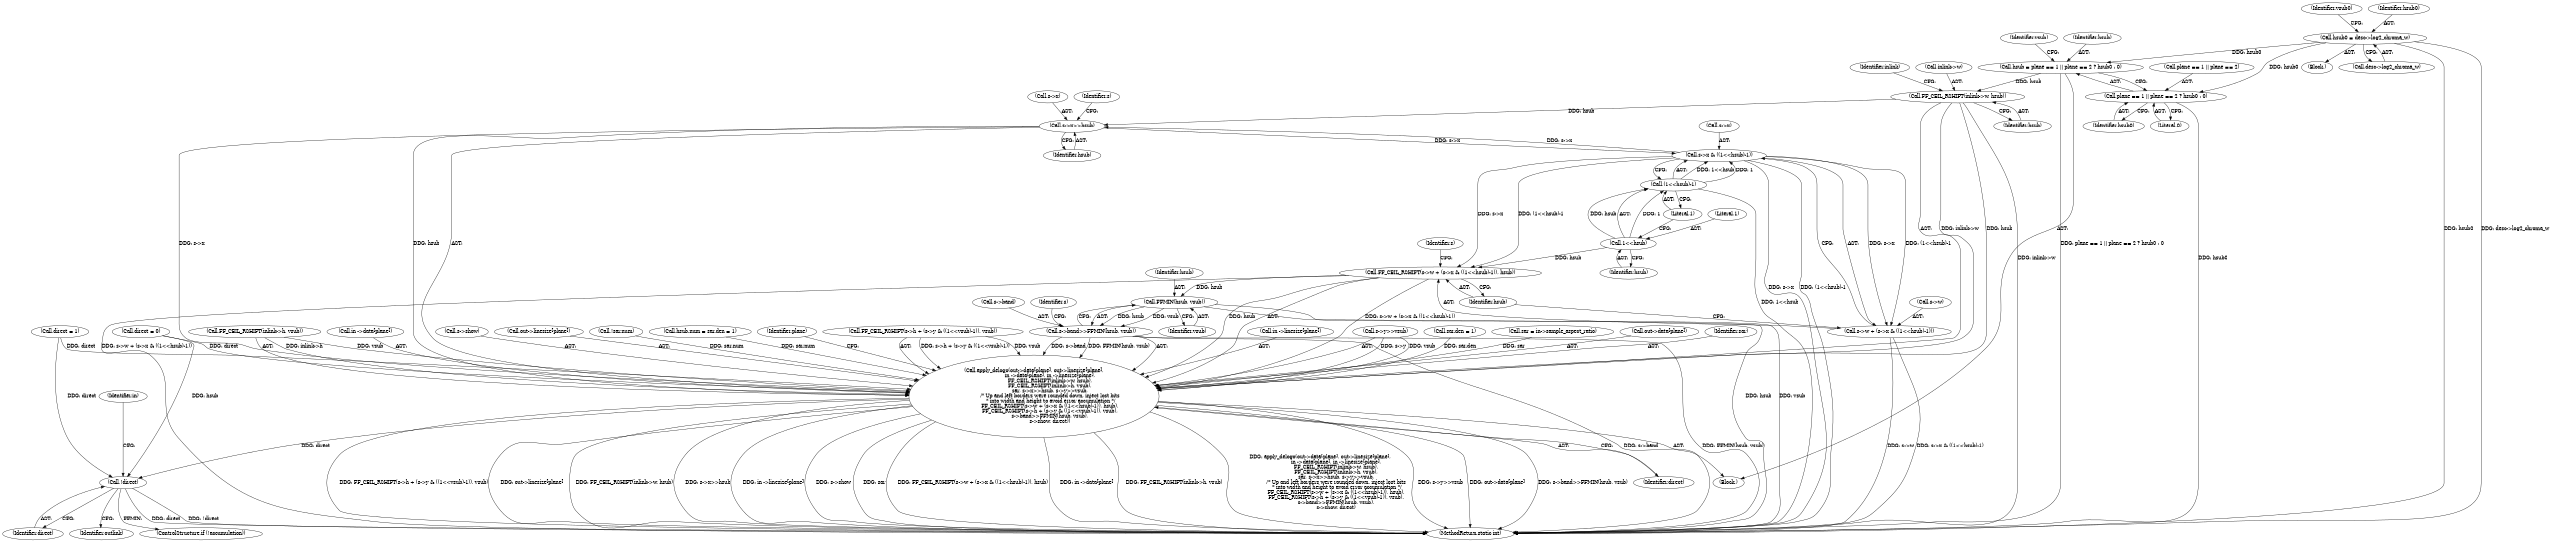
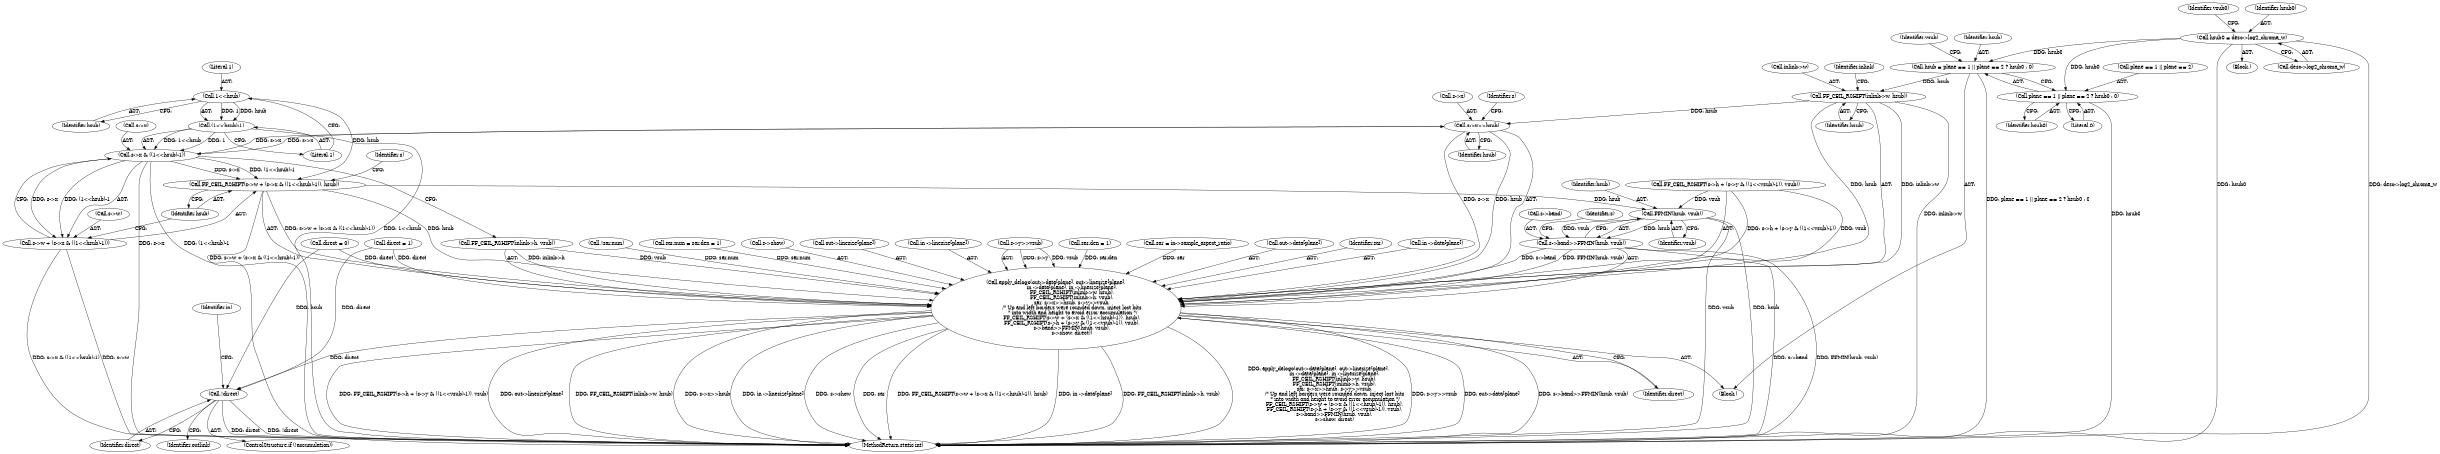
(1661, 164) -> (344, 173)
none -> (1694, 197)
(700, 332) -> (687, 244)
(787, 332) -> none
(134, 519) -> (217, 431)
